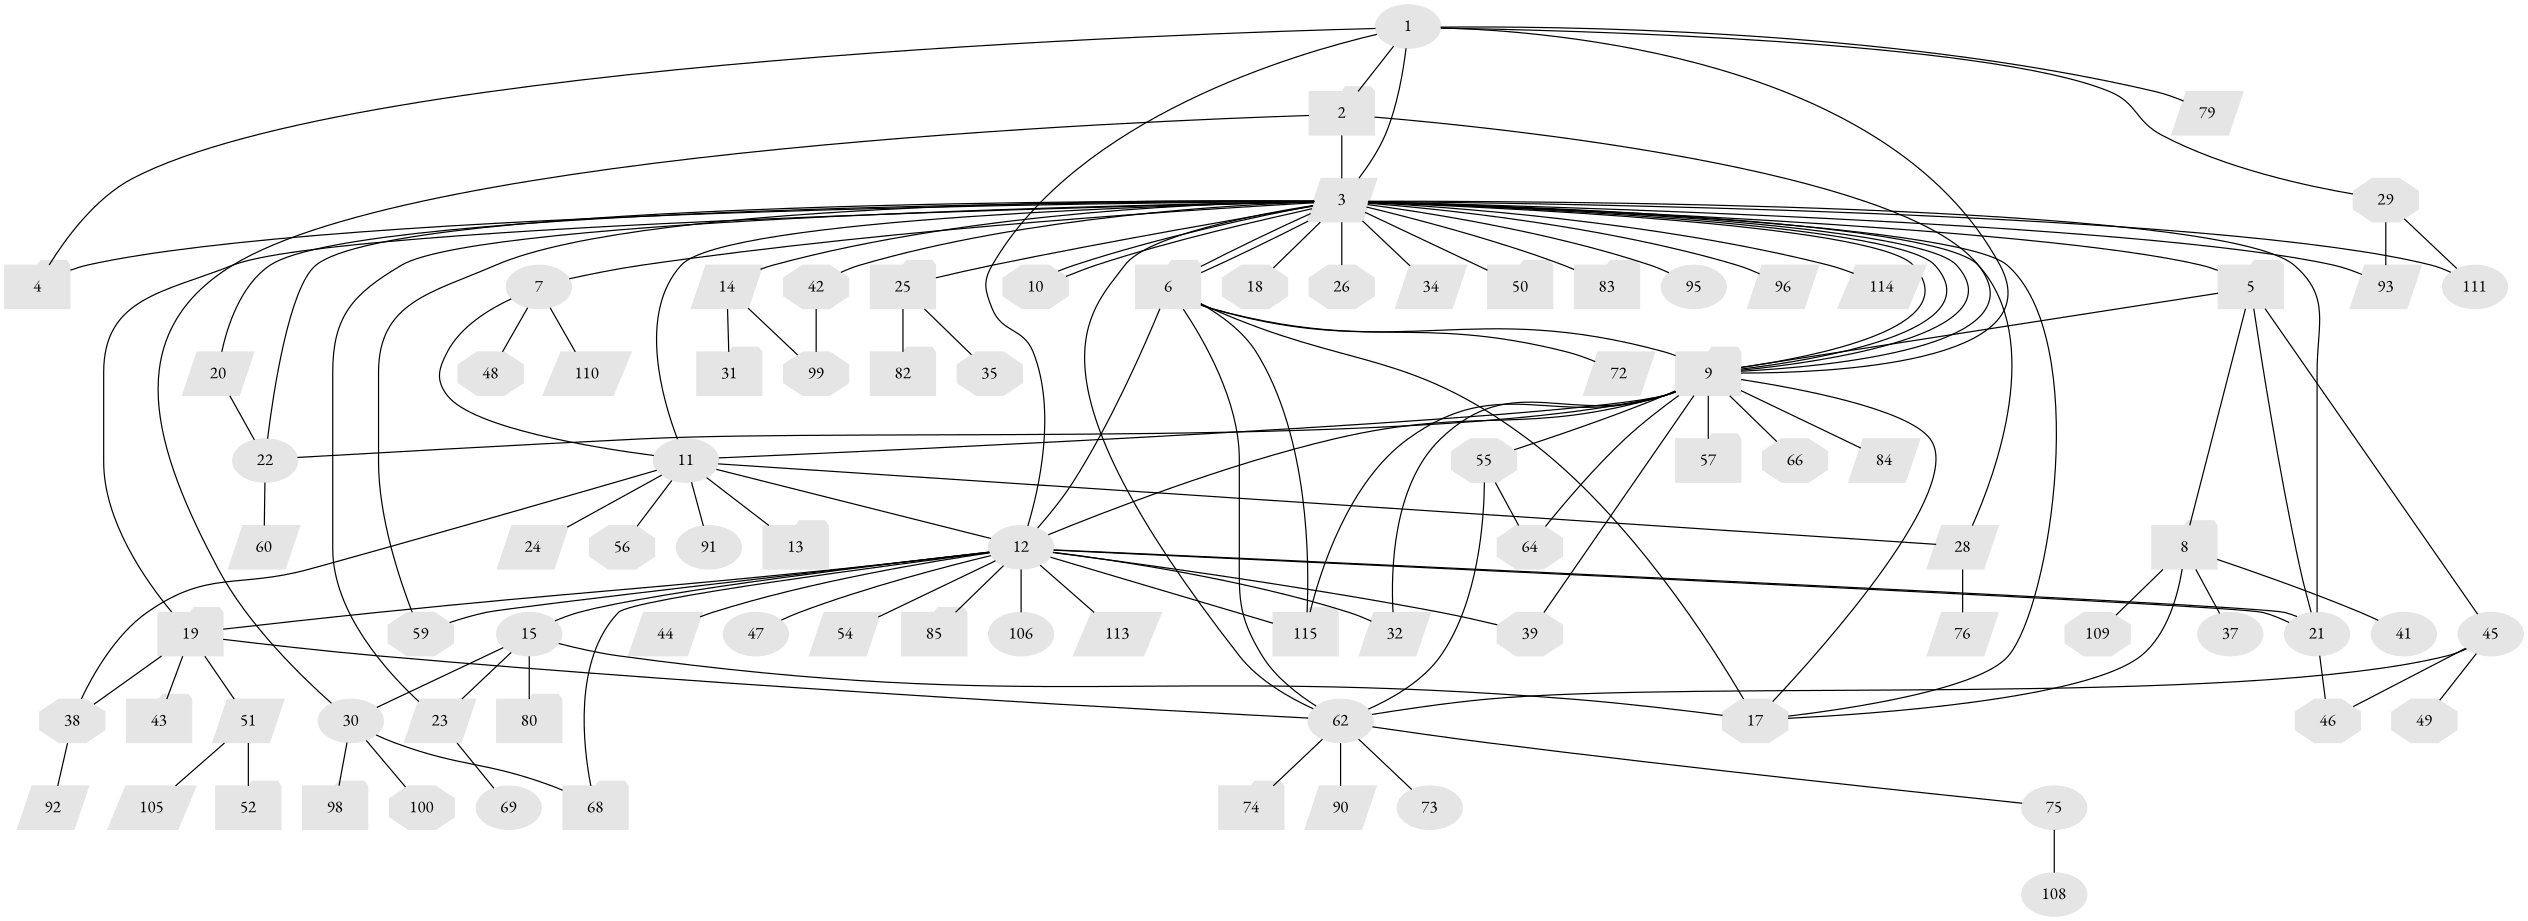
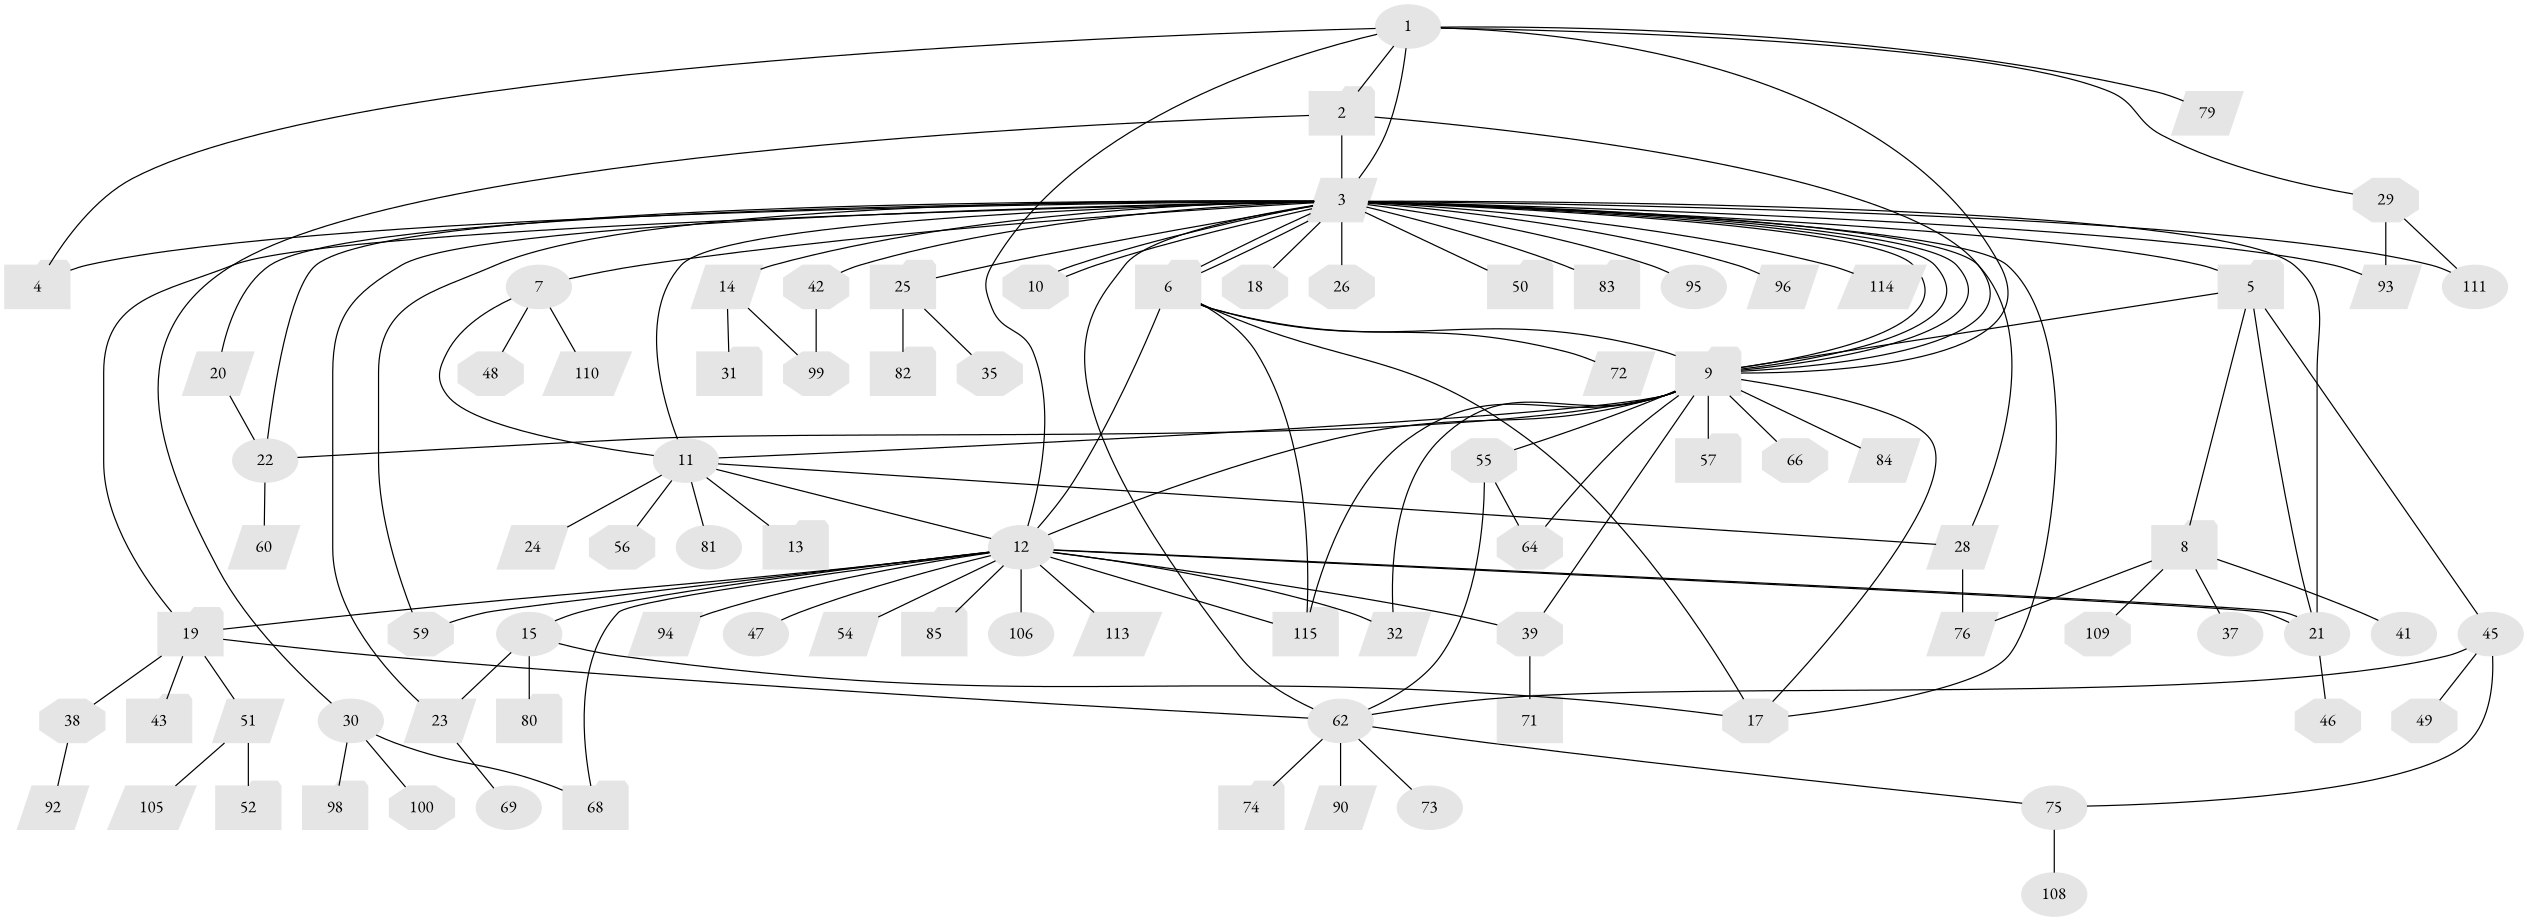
(1431, 287) -> none
(1239, 516) -> none
(709, 547) -> (709, 547)
(349, 558) -> none
(665, 634) -> (665, 634)
(2409, 677) -> (2328, 788)
(440, 678) -> none
(2005, 697) -> (2073, 591)
none -> (1530, 721)
